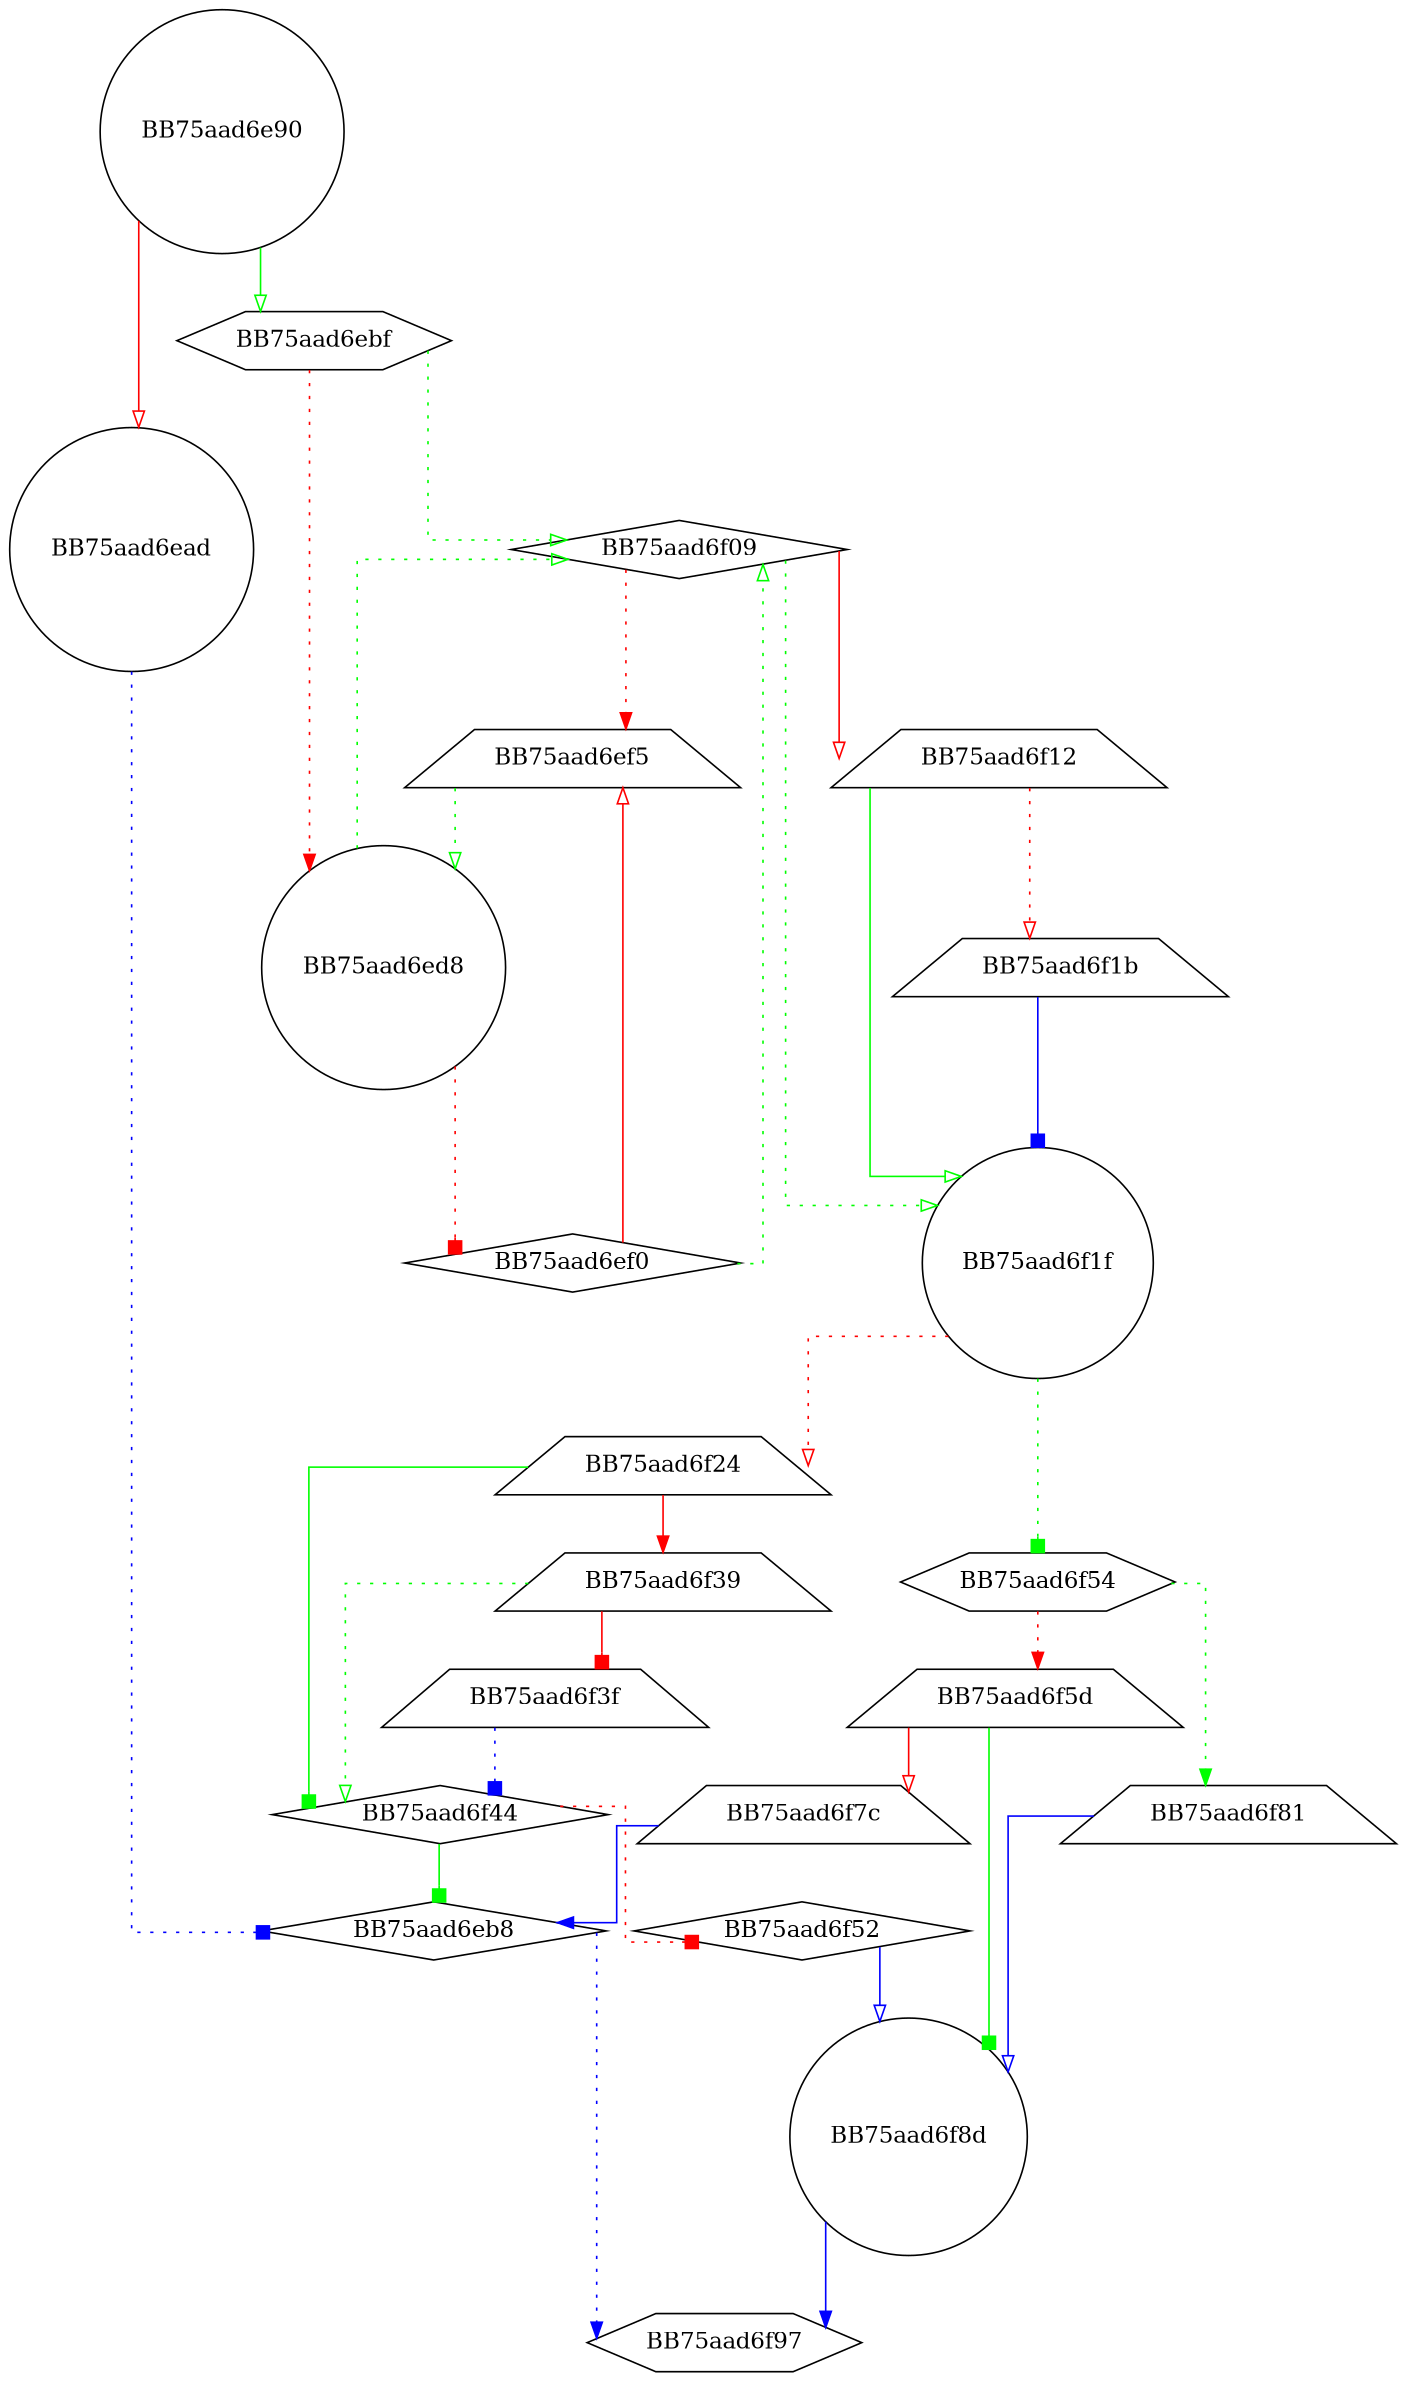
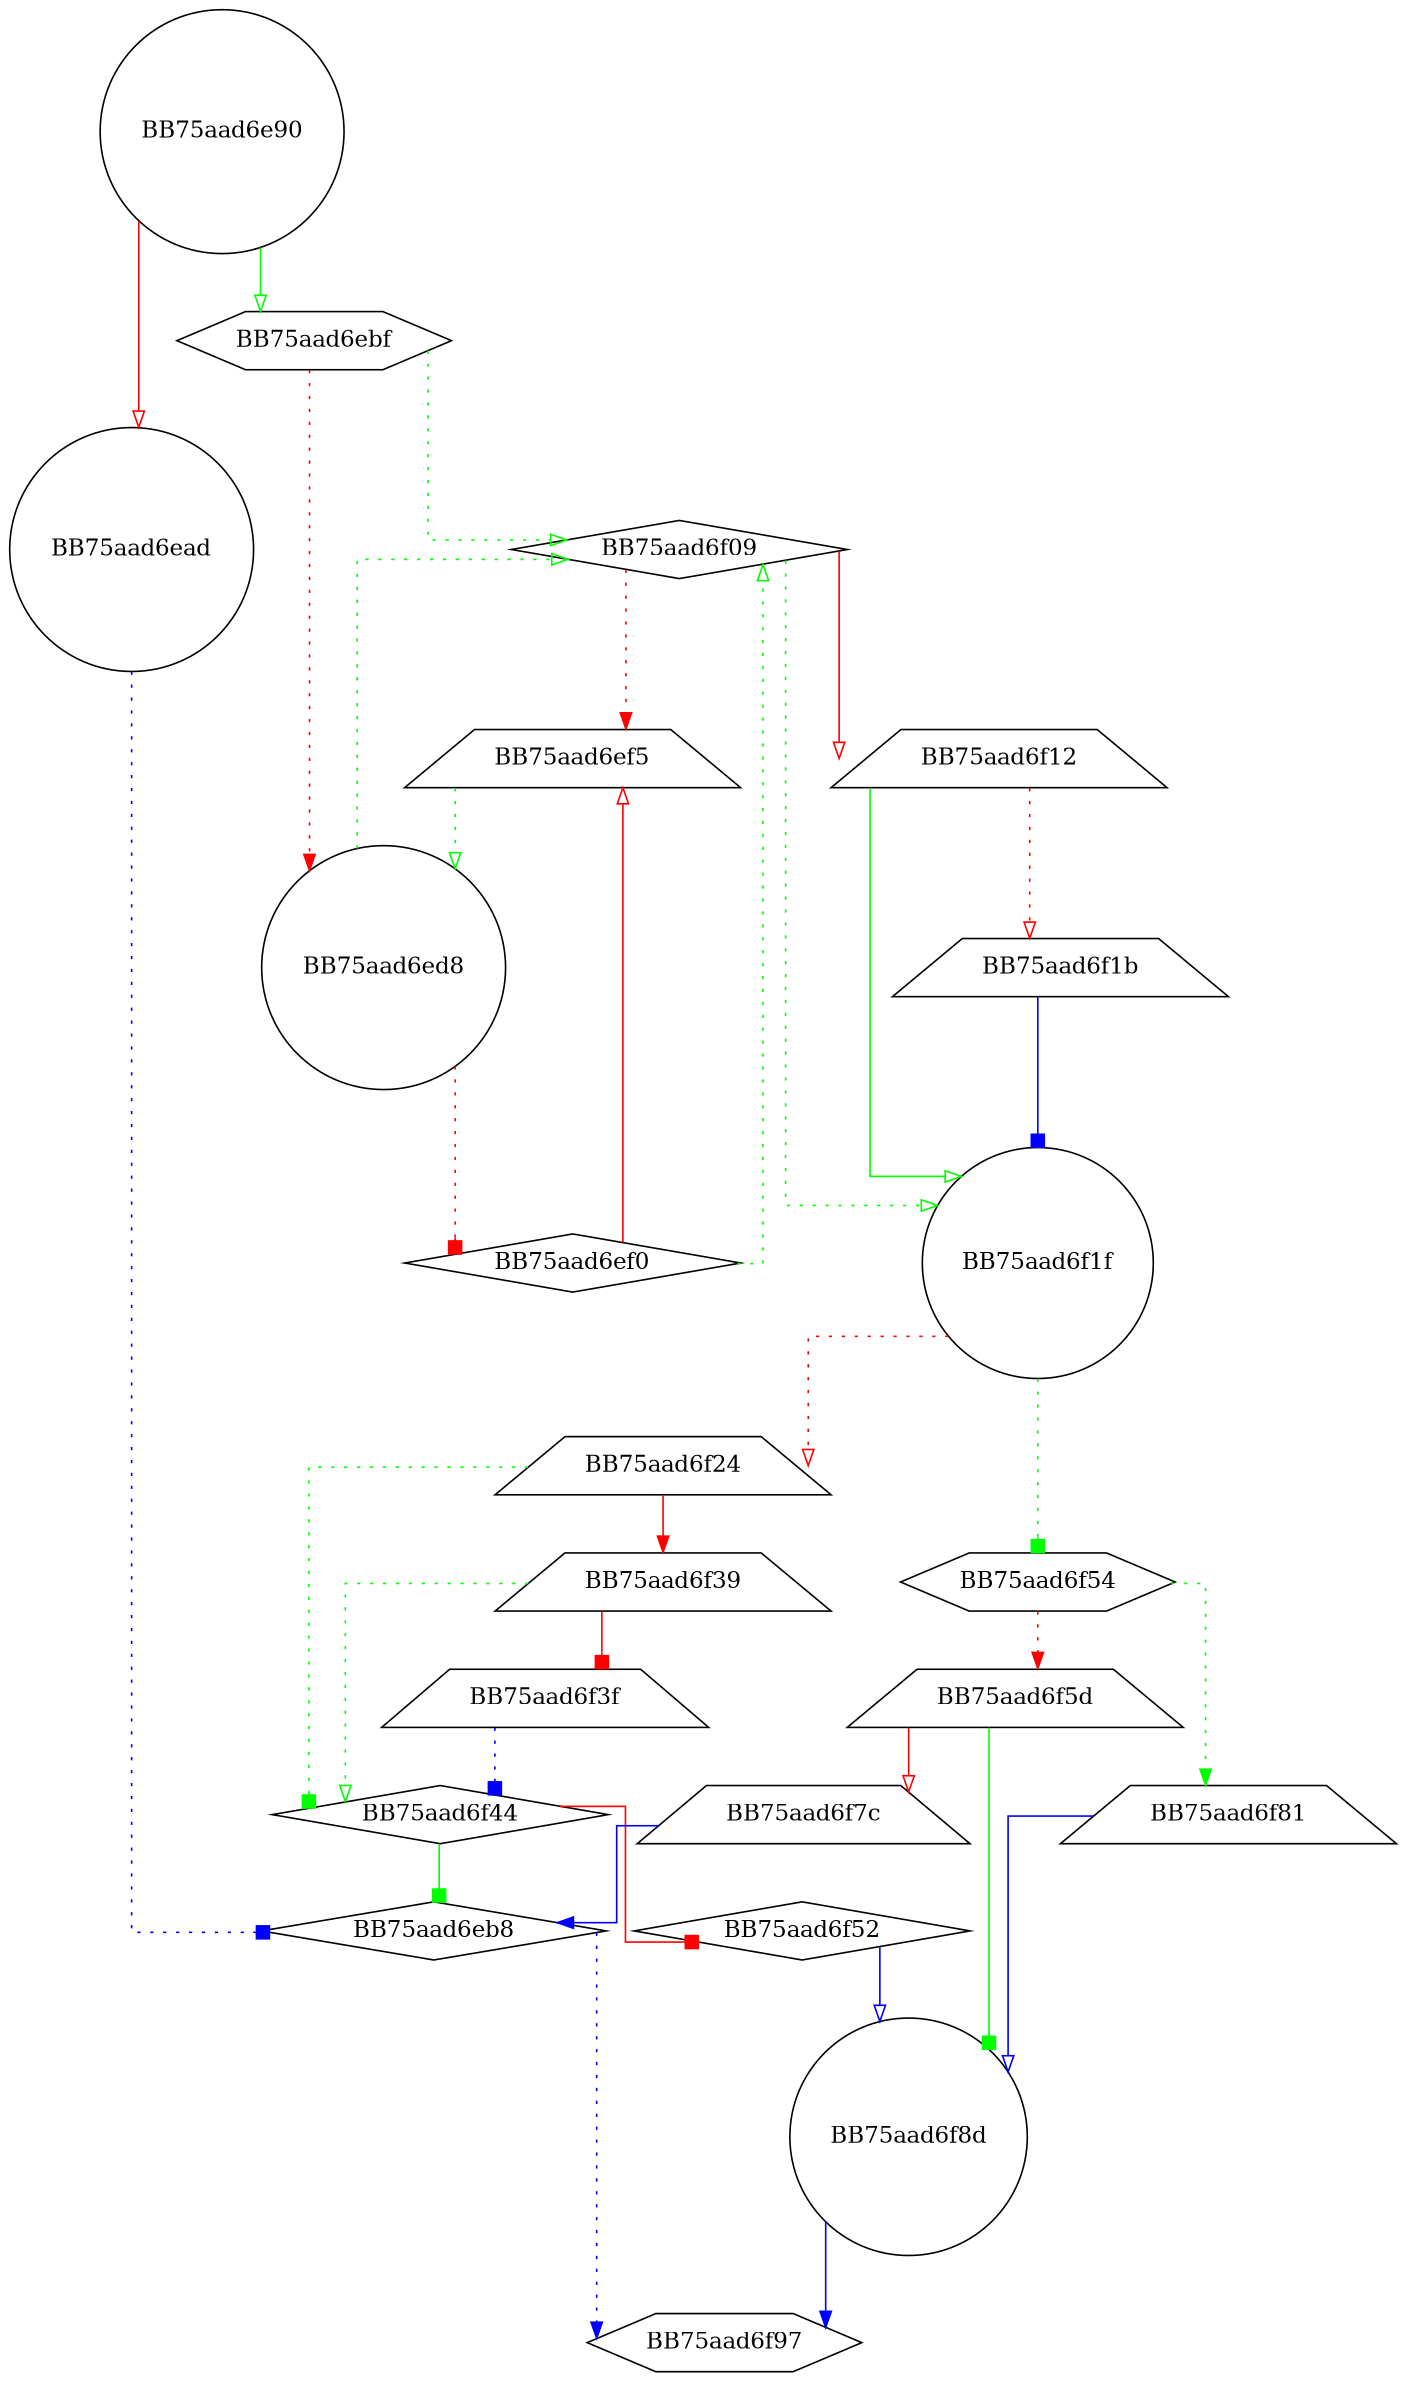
(309, 1520) -> (309, 1520)
(625, 1812) -> (625, 1812)
